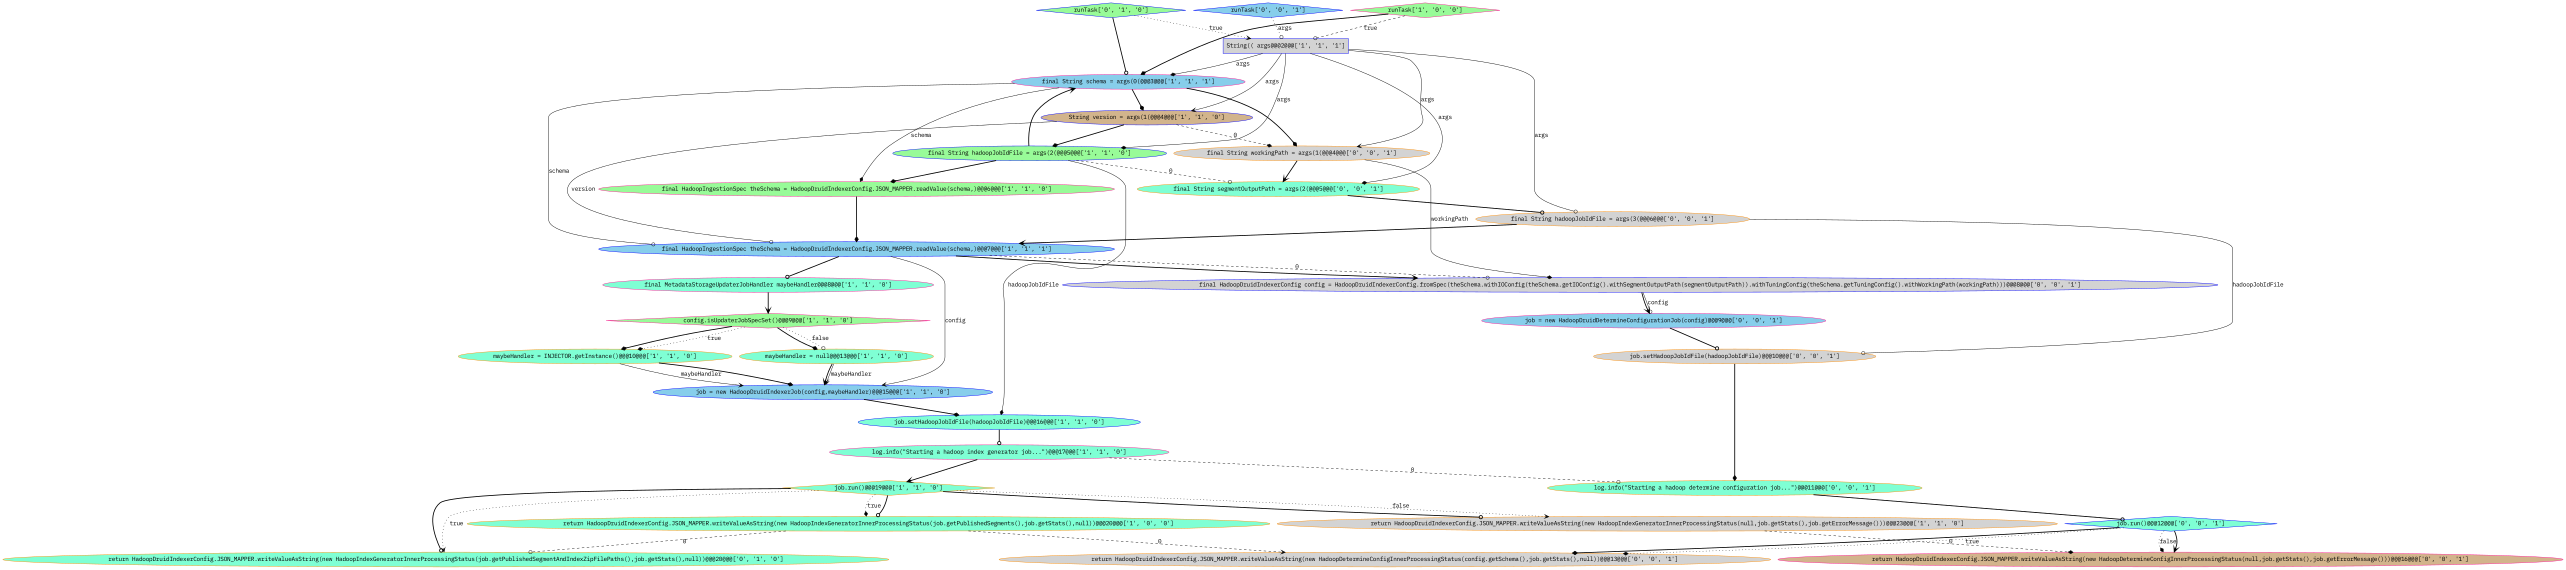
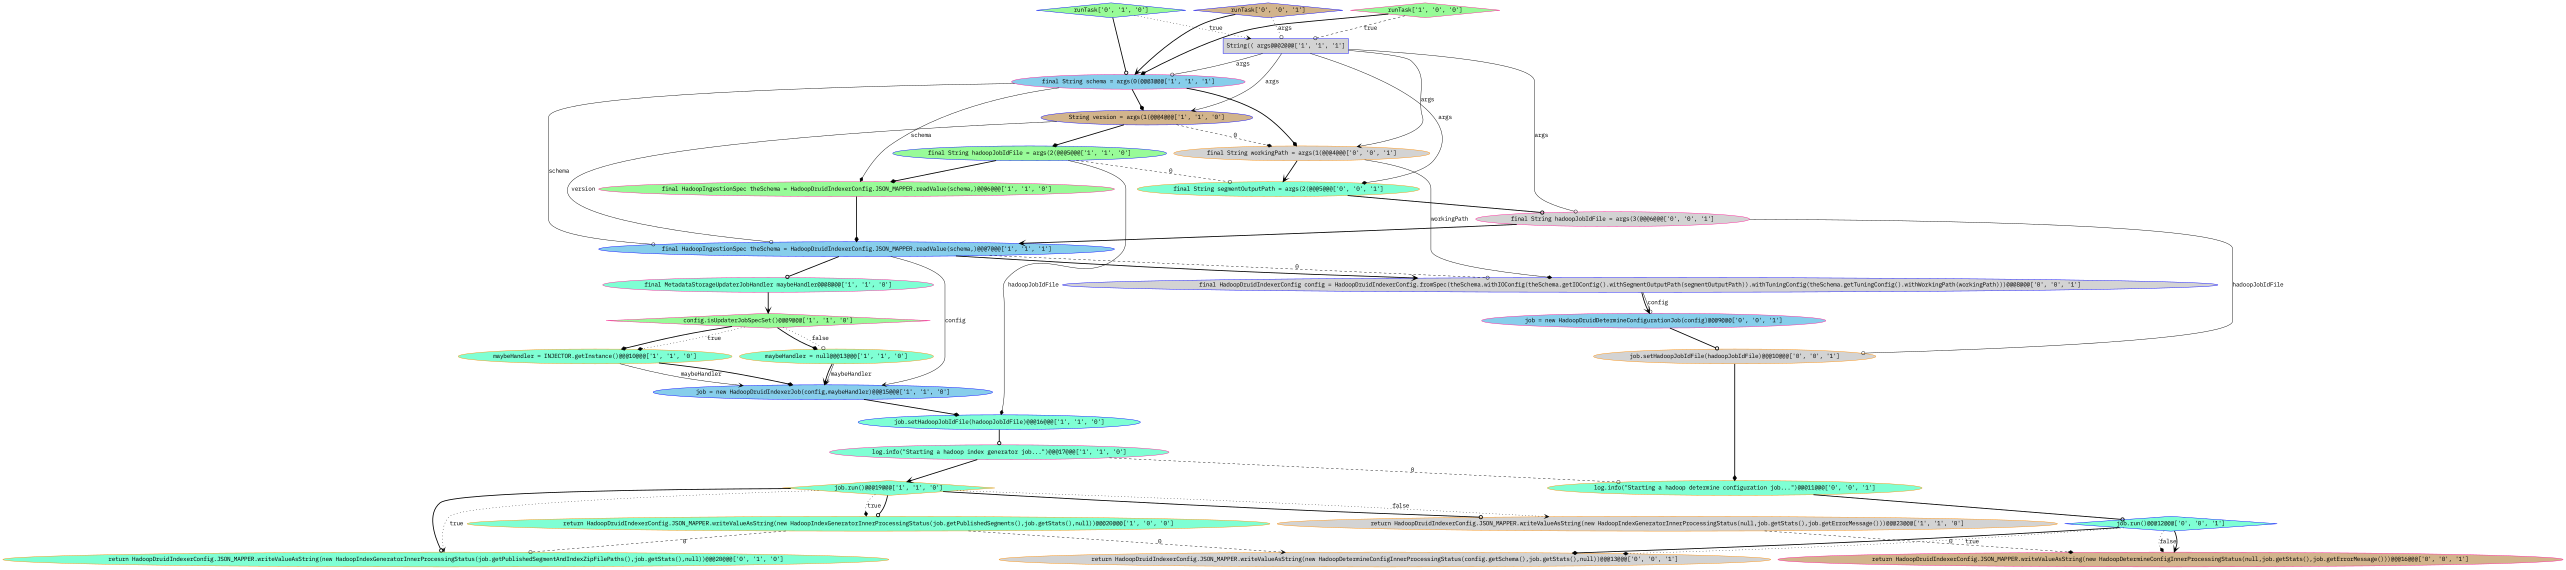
(1268, 10) -> (1268, 10)
(1219, 65) -> (1219, 65)
(1038, 109) -> (1182, 35)
(1229, 140) -> none
(1613, 219) -> (1613, 219)
